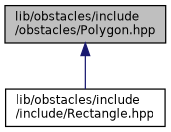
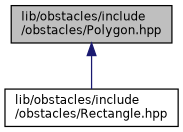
(85, 108) -> (92, 108)
